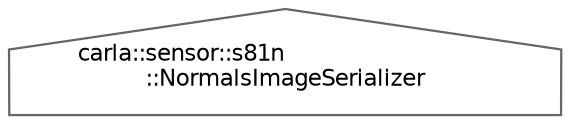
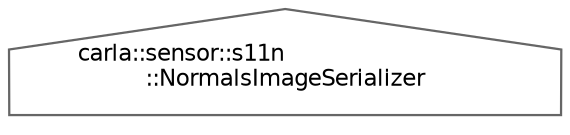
(285, 68) -> (285, 68)
